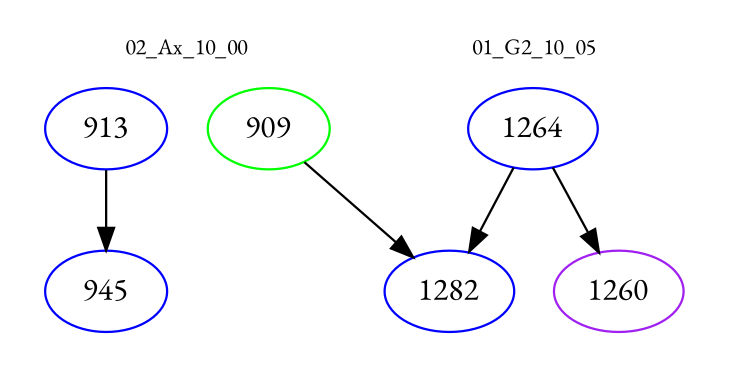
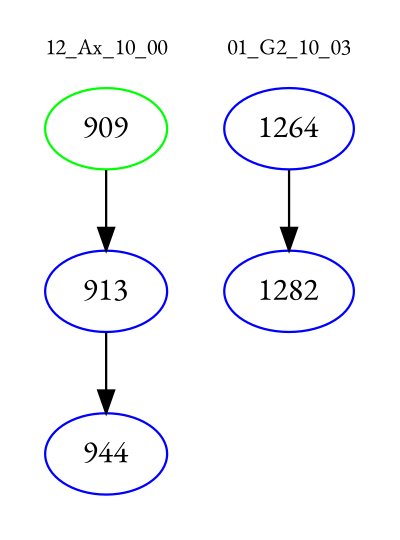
(187, 49) -> (107, 49)
(534, 49) -> (289, 49)
(334, 188) -> (106, 199)
(106, 291) -> (106, 454)
(619, 291) -> none
